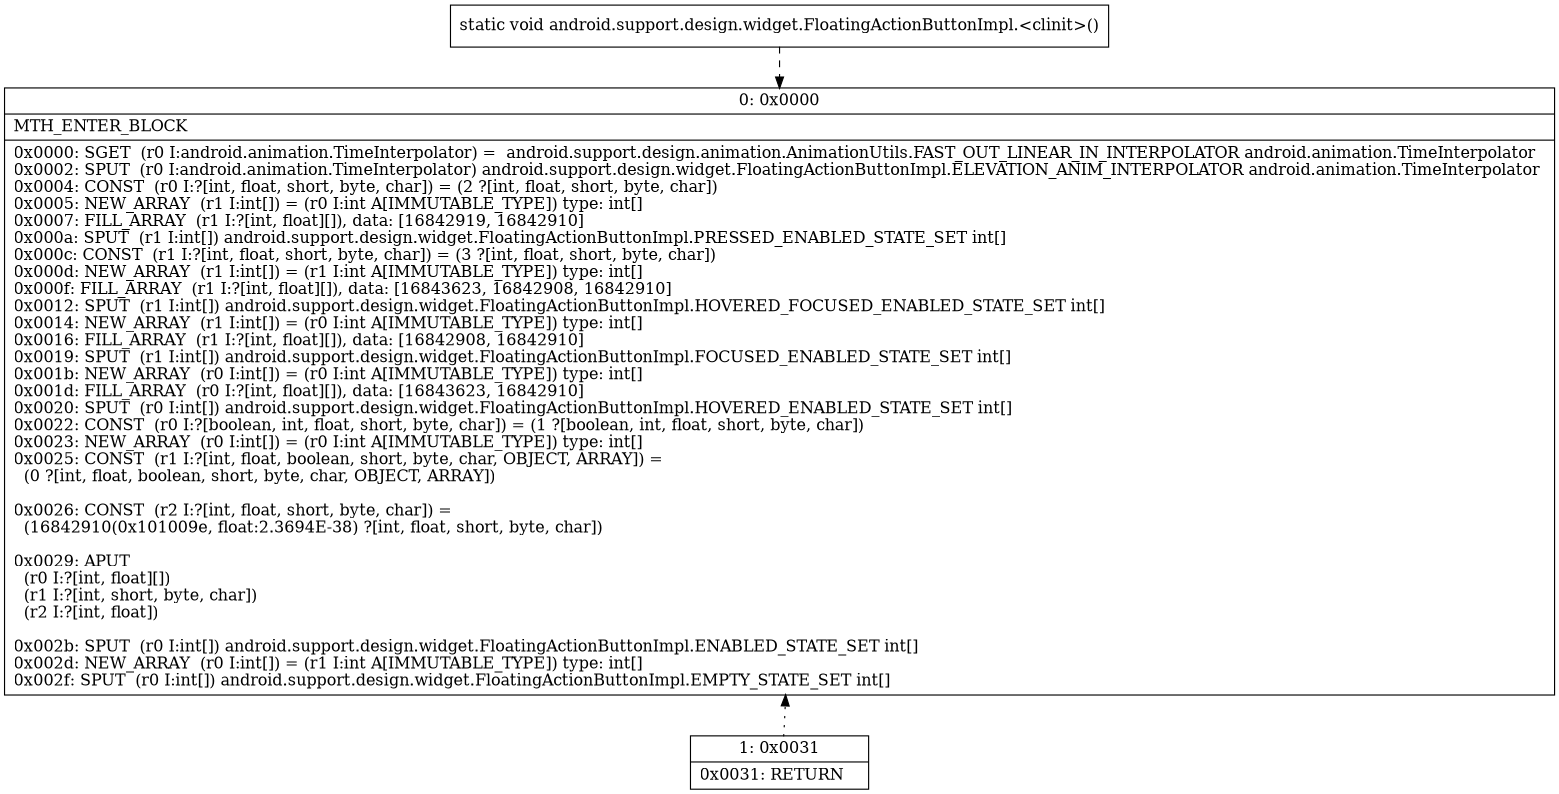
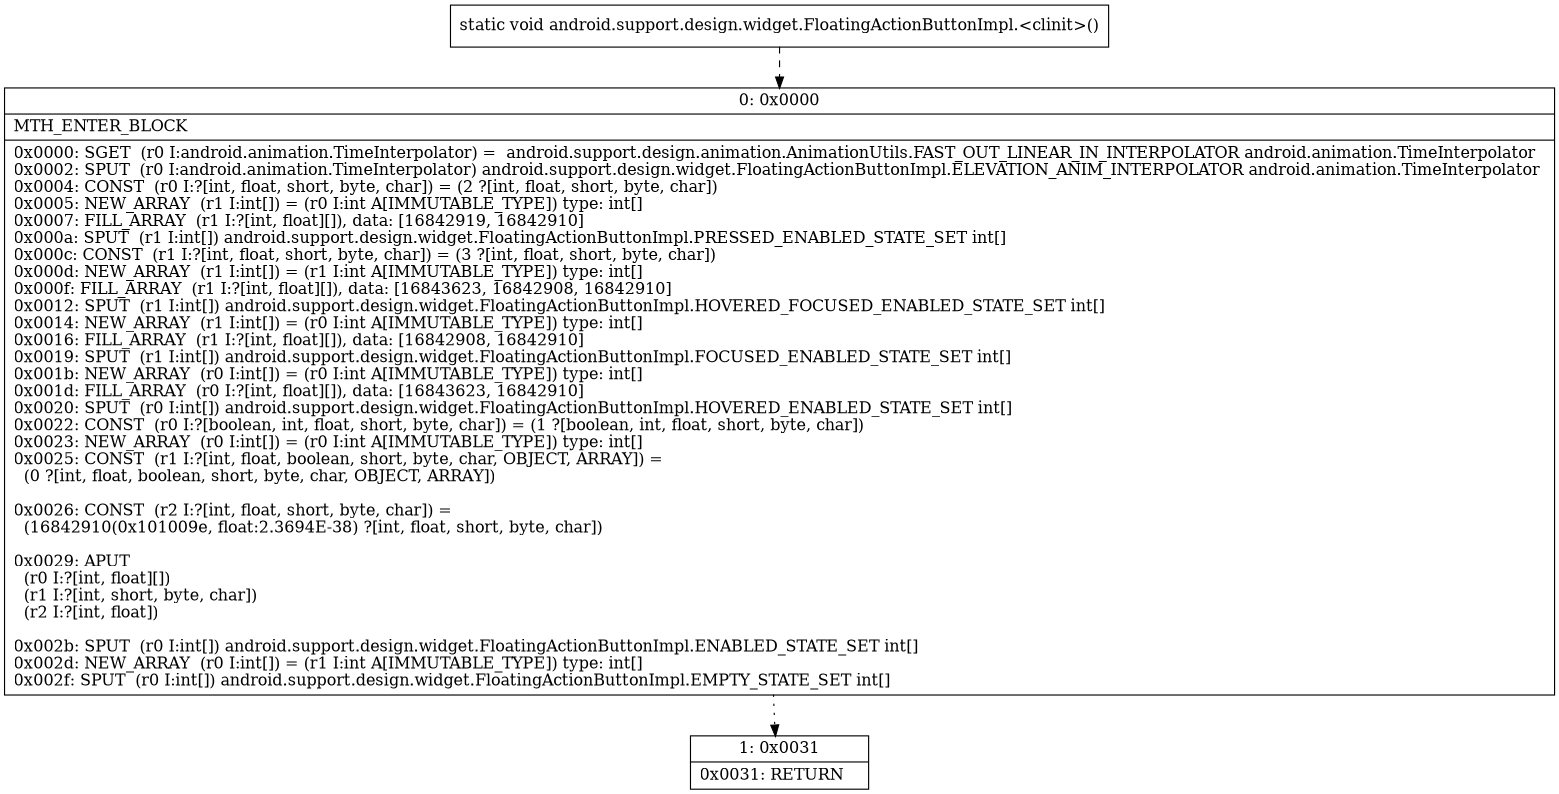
(785, 721) -> (774, 710)
